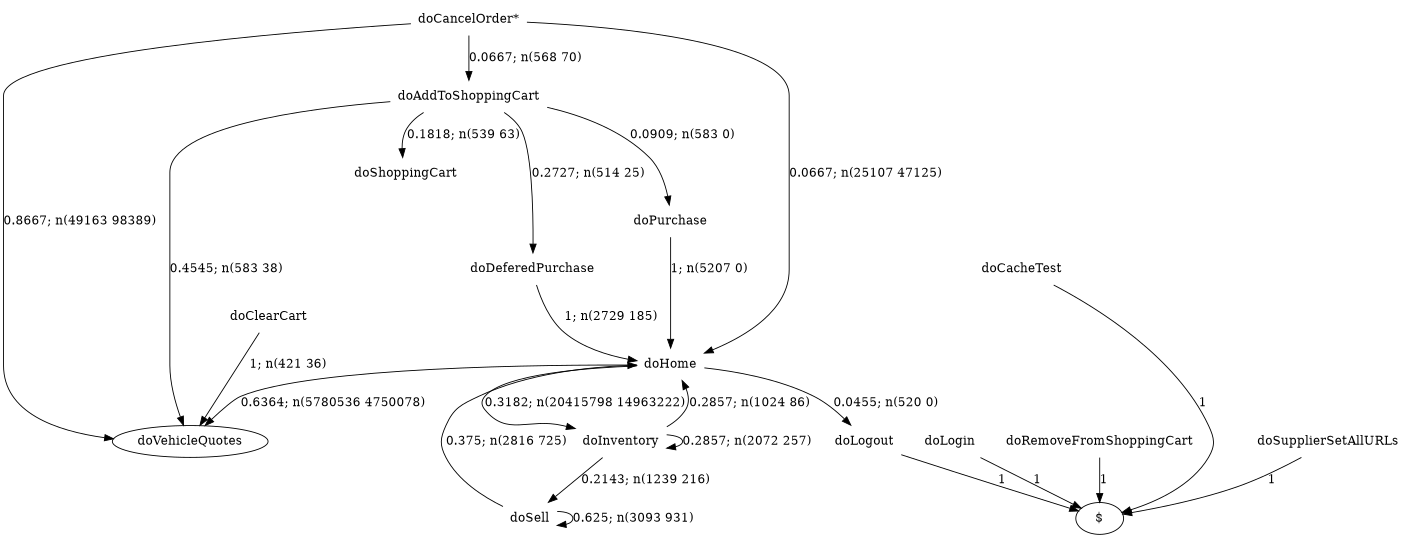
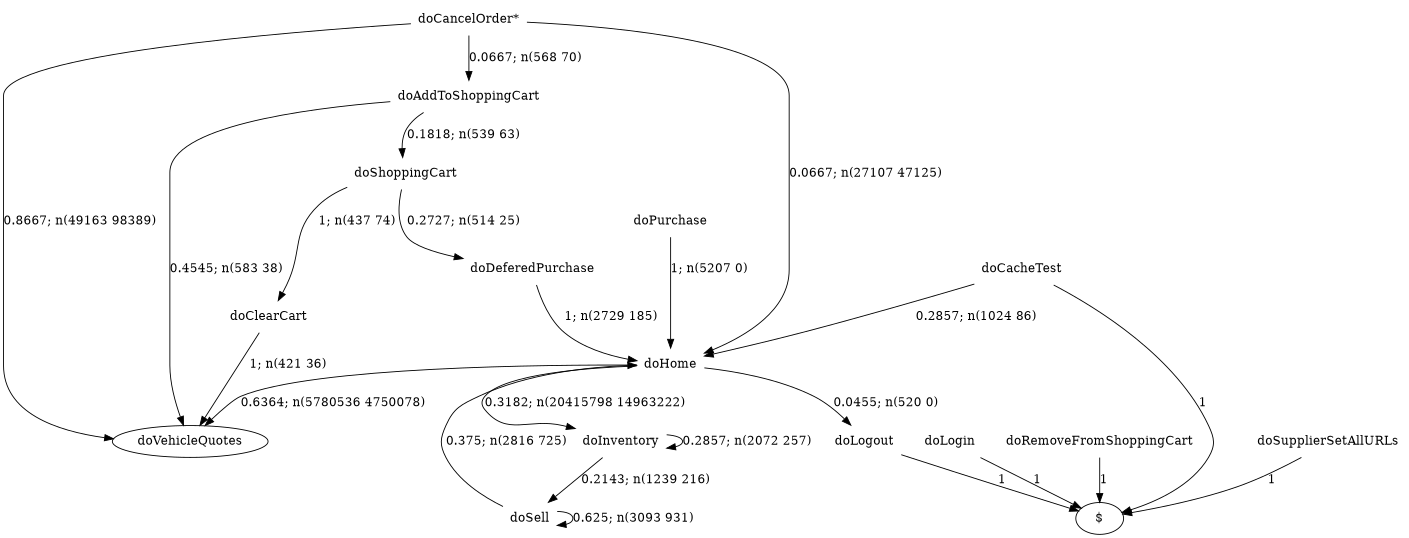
(621, 136) -> none
(866, 173) -> (866, 173)
(530, 174) -> (408, 238)
none -> (302, 231)
(685, 411) -> (844, 321)
